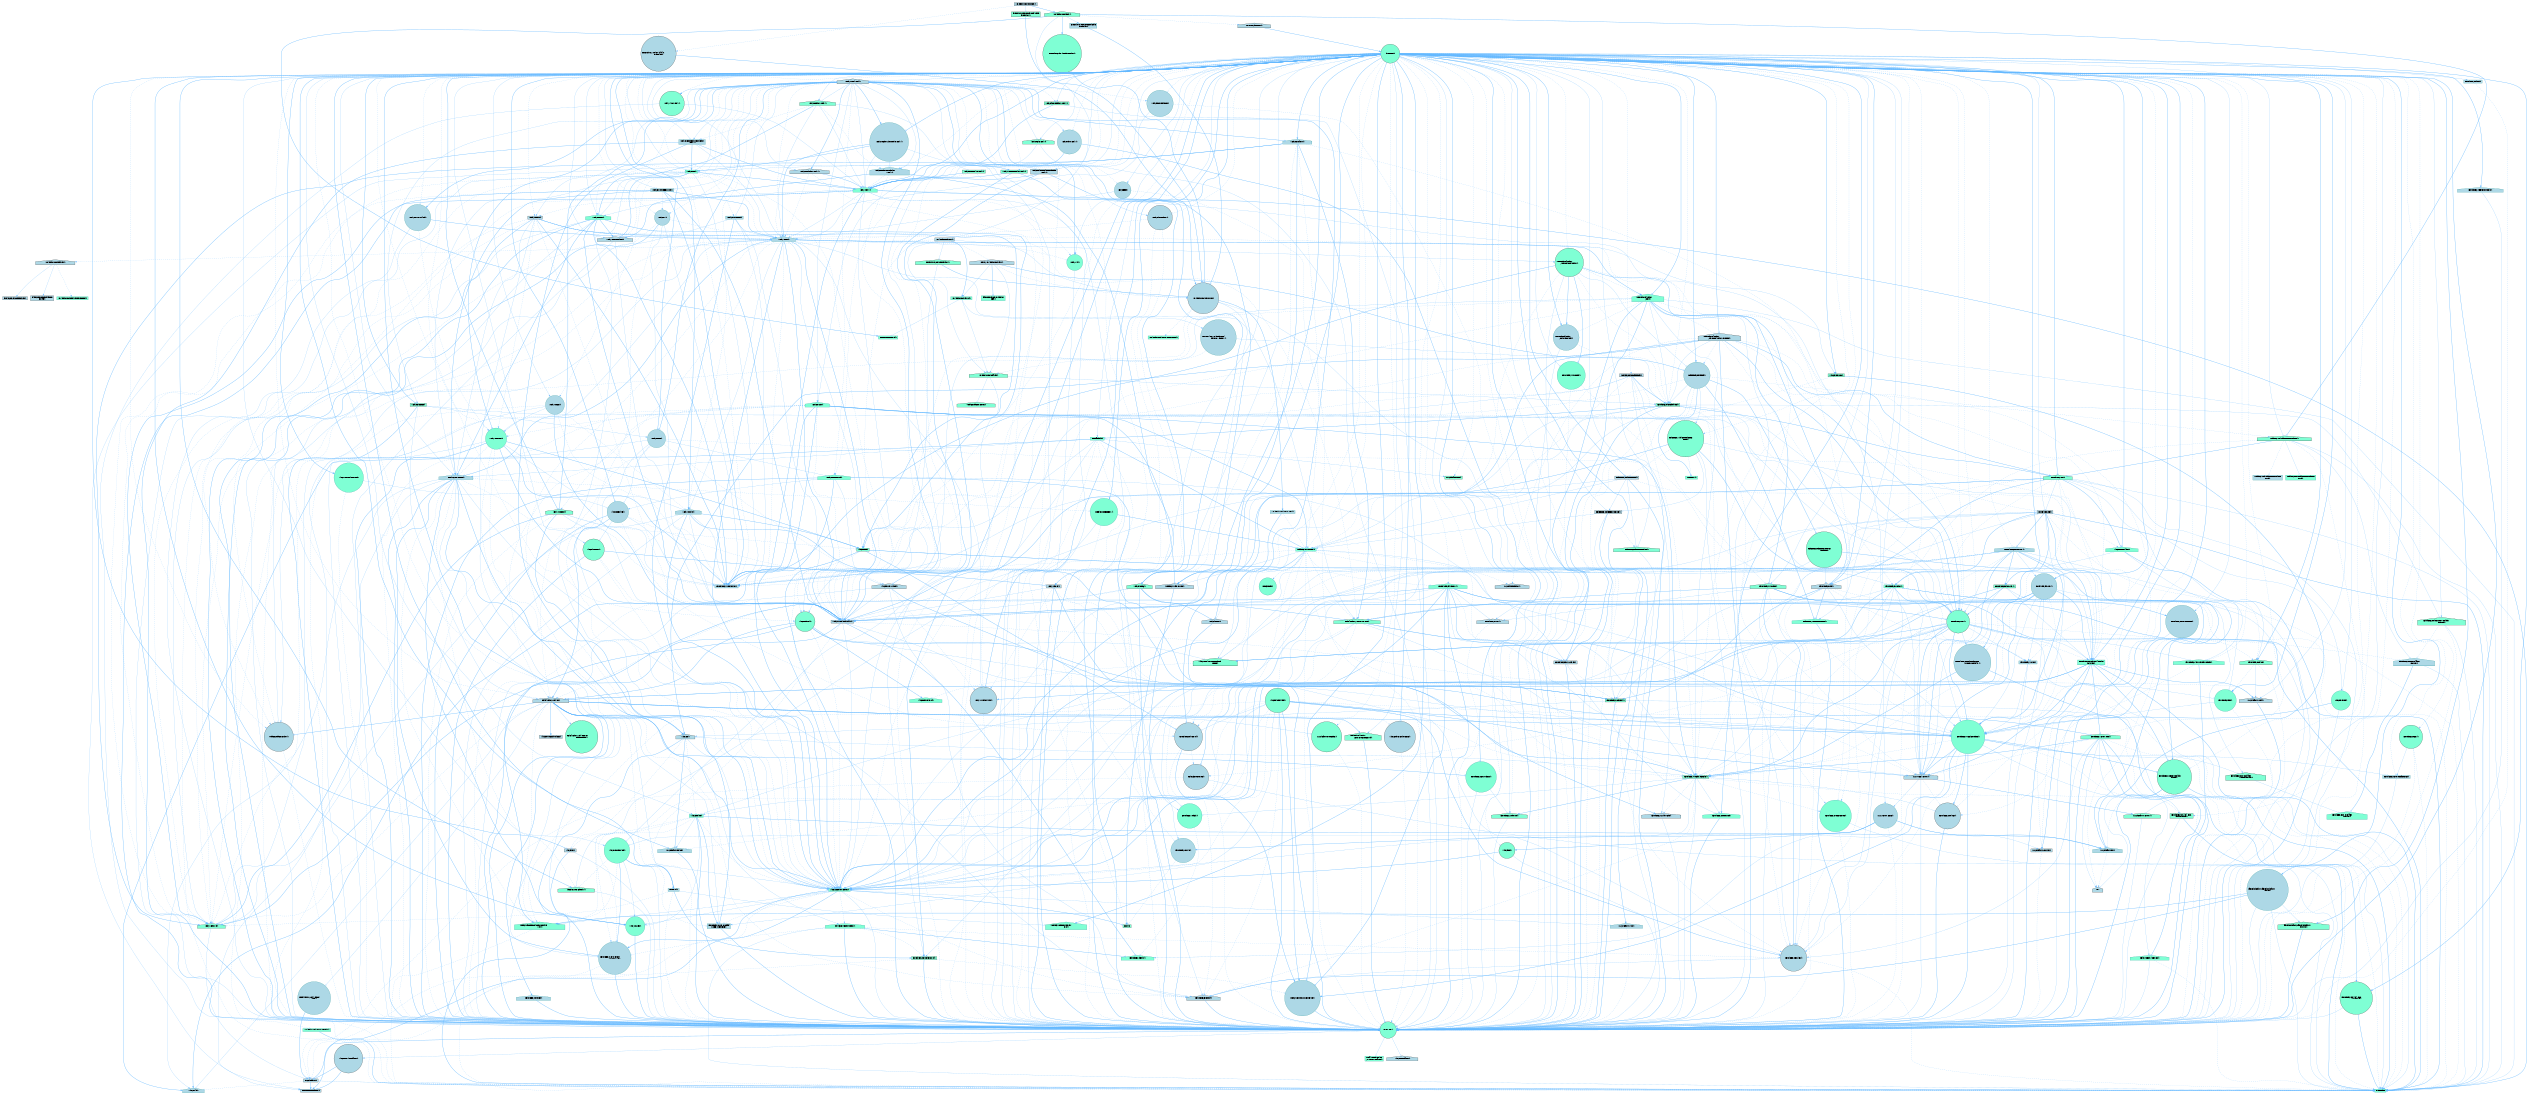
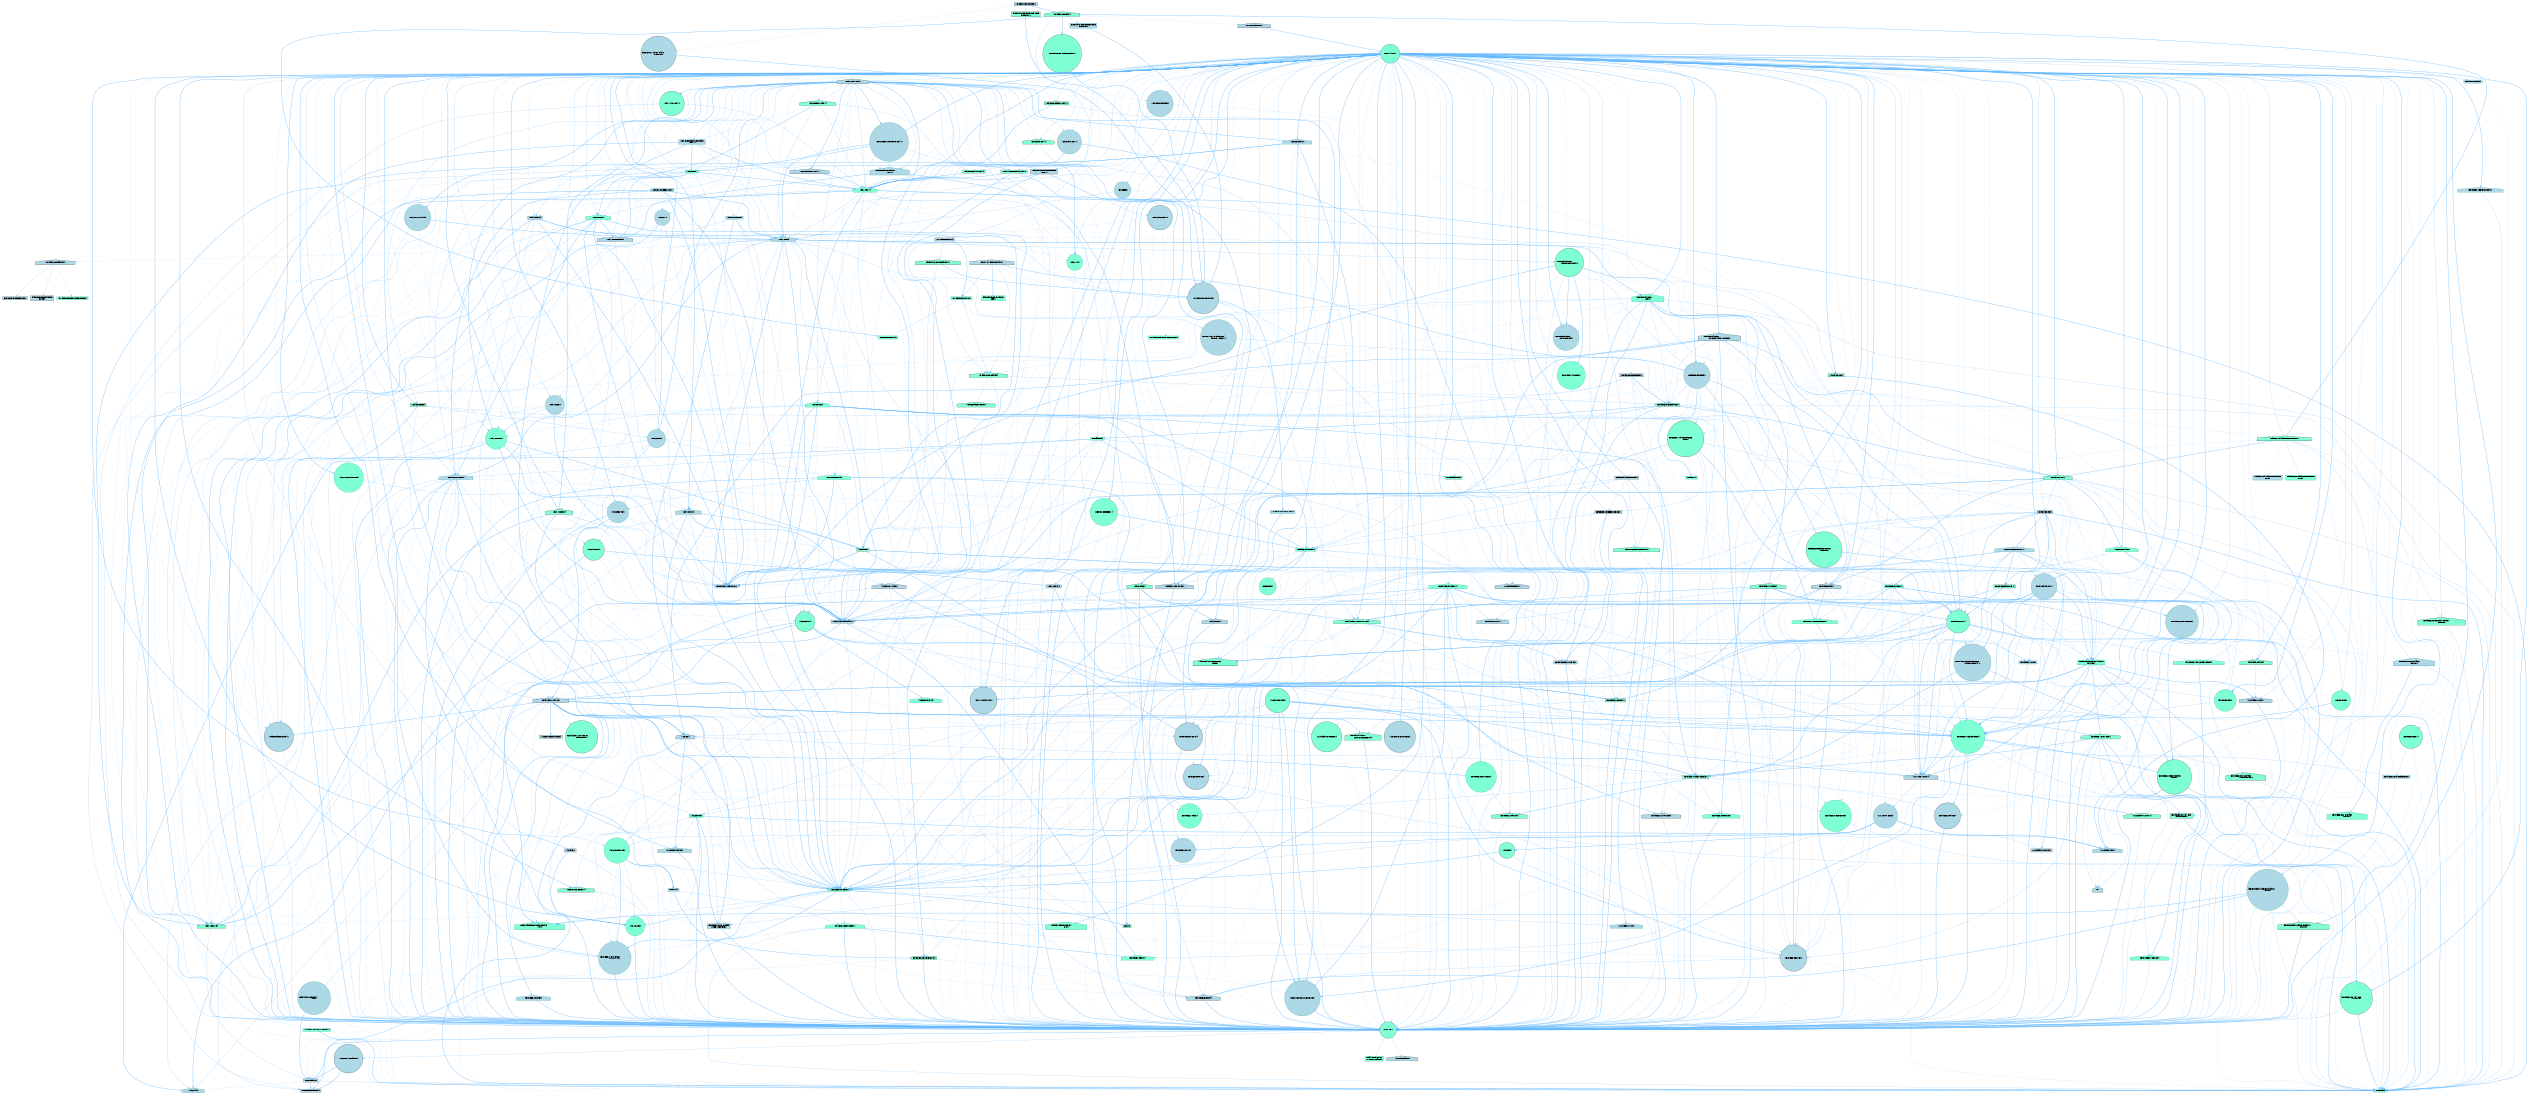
(1390, 54) -> (1390, 54)
(314, 998) -> (314, 998)
